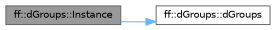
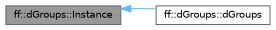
(133, 22) -> (143, 9)
